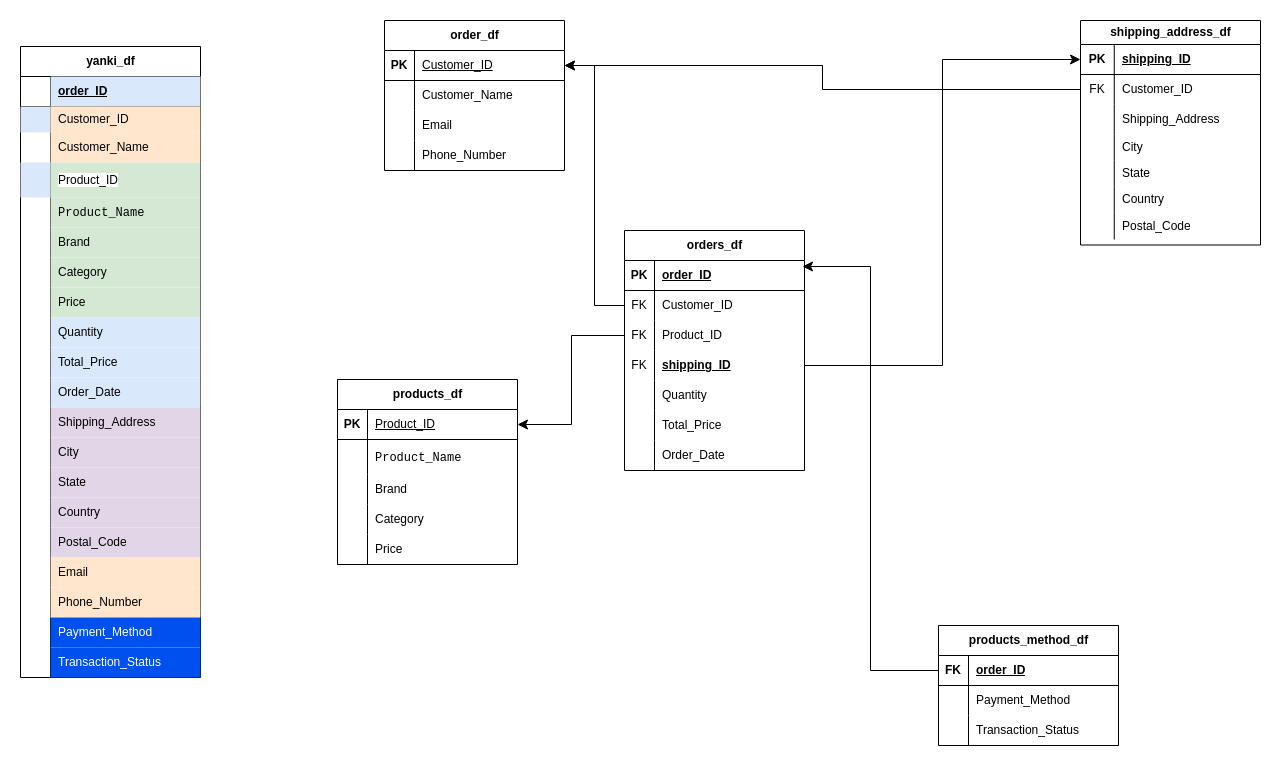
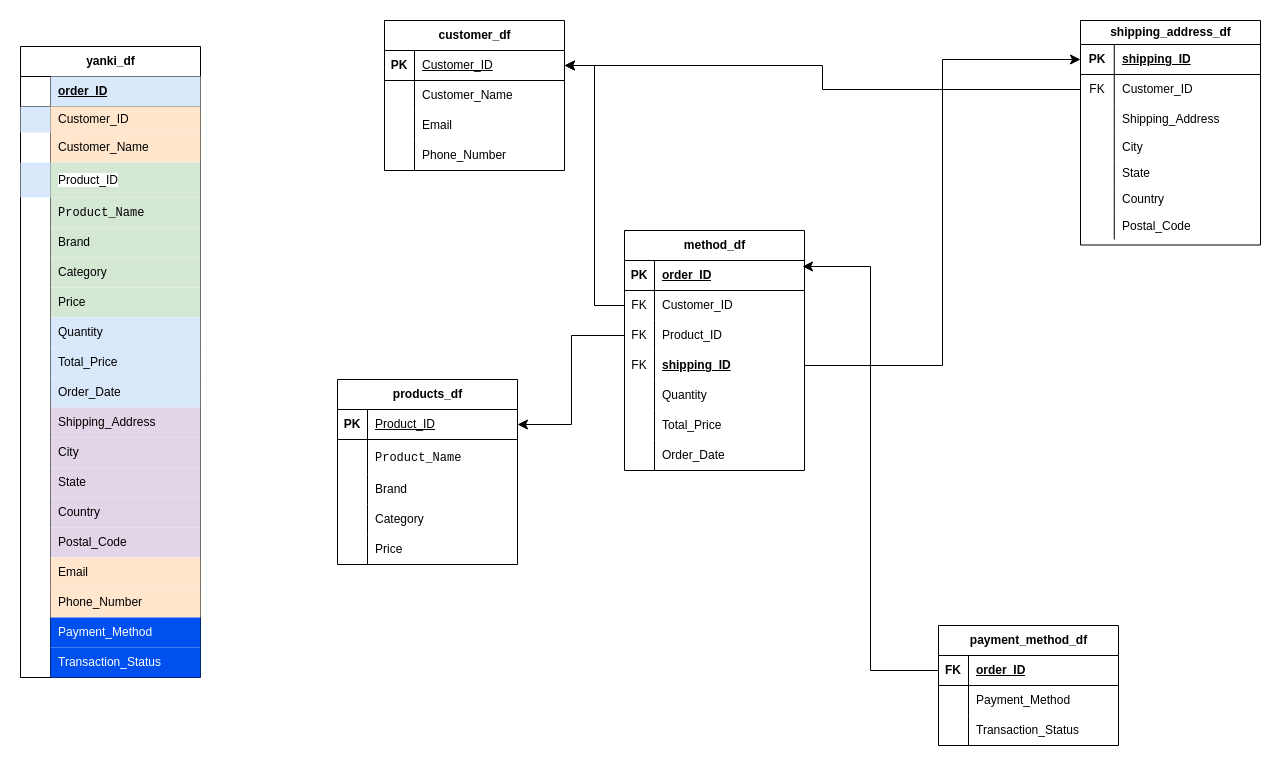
(475, 36) -> (475, 36)
(715, 246) -> (715, 246)
(1029, 641) -> (1029, 641)
